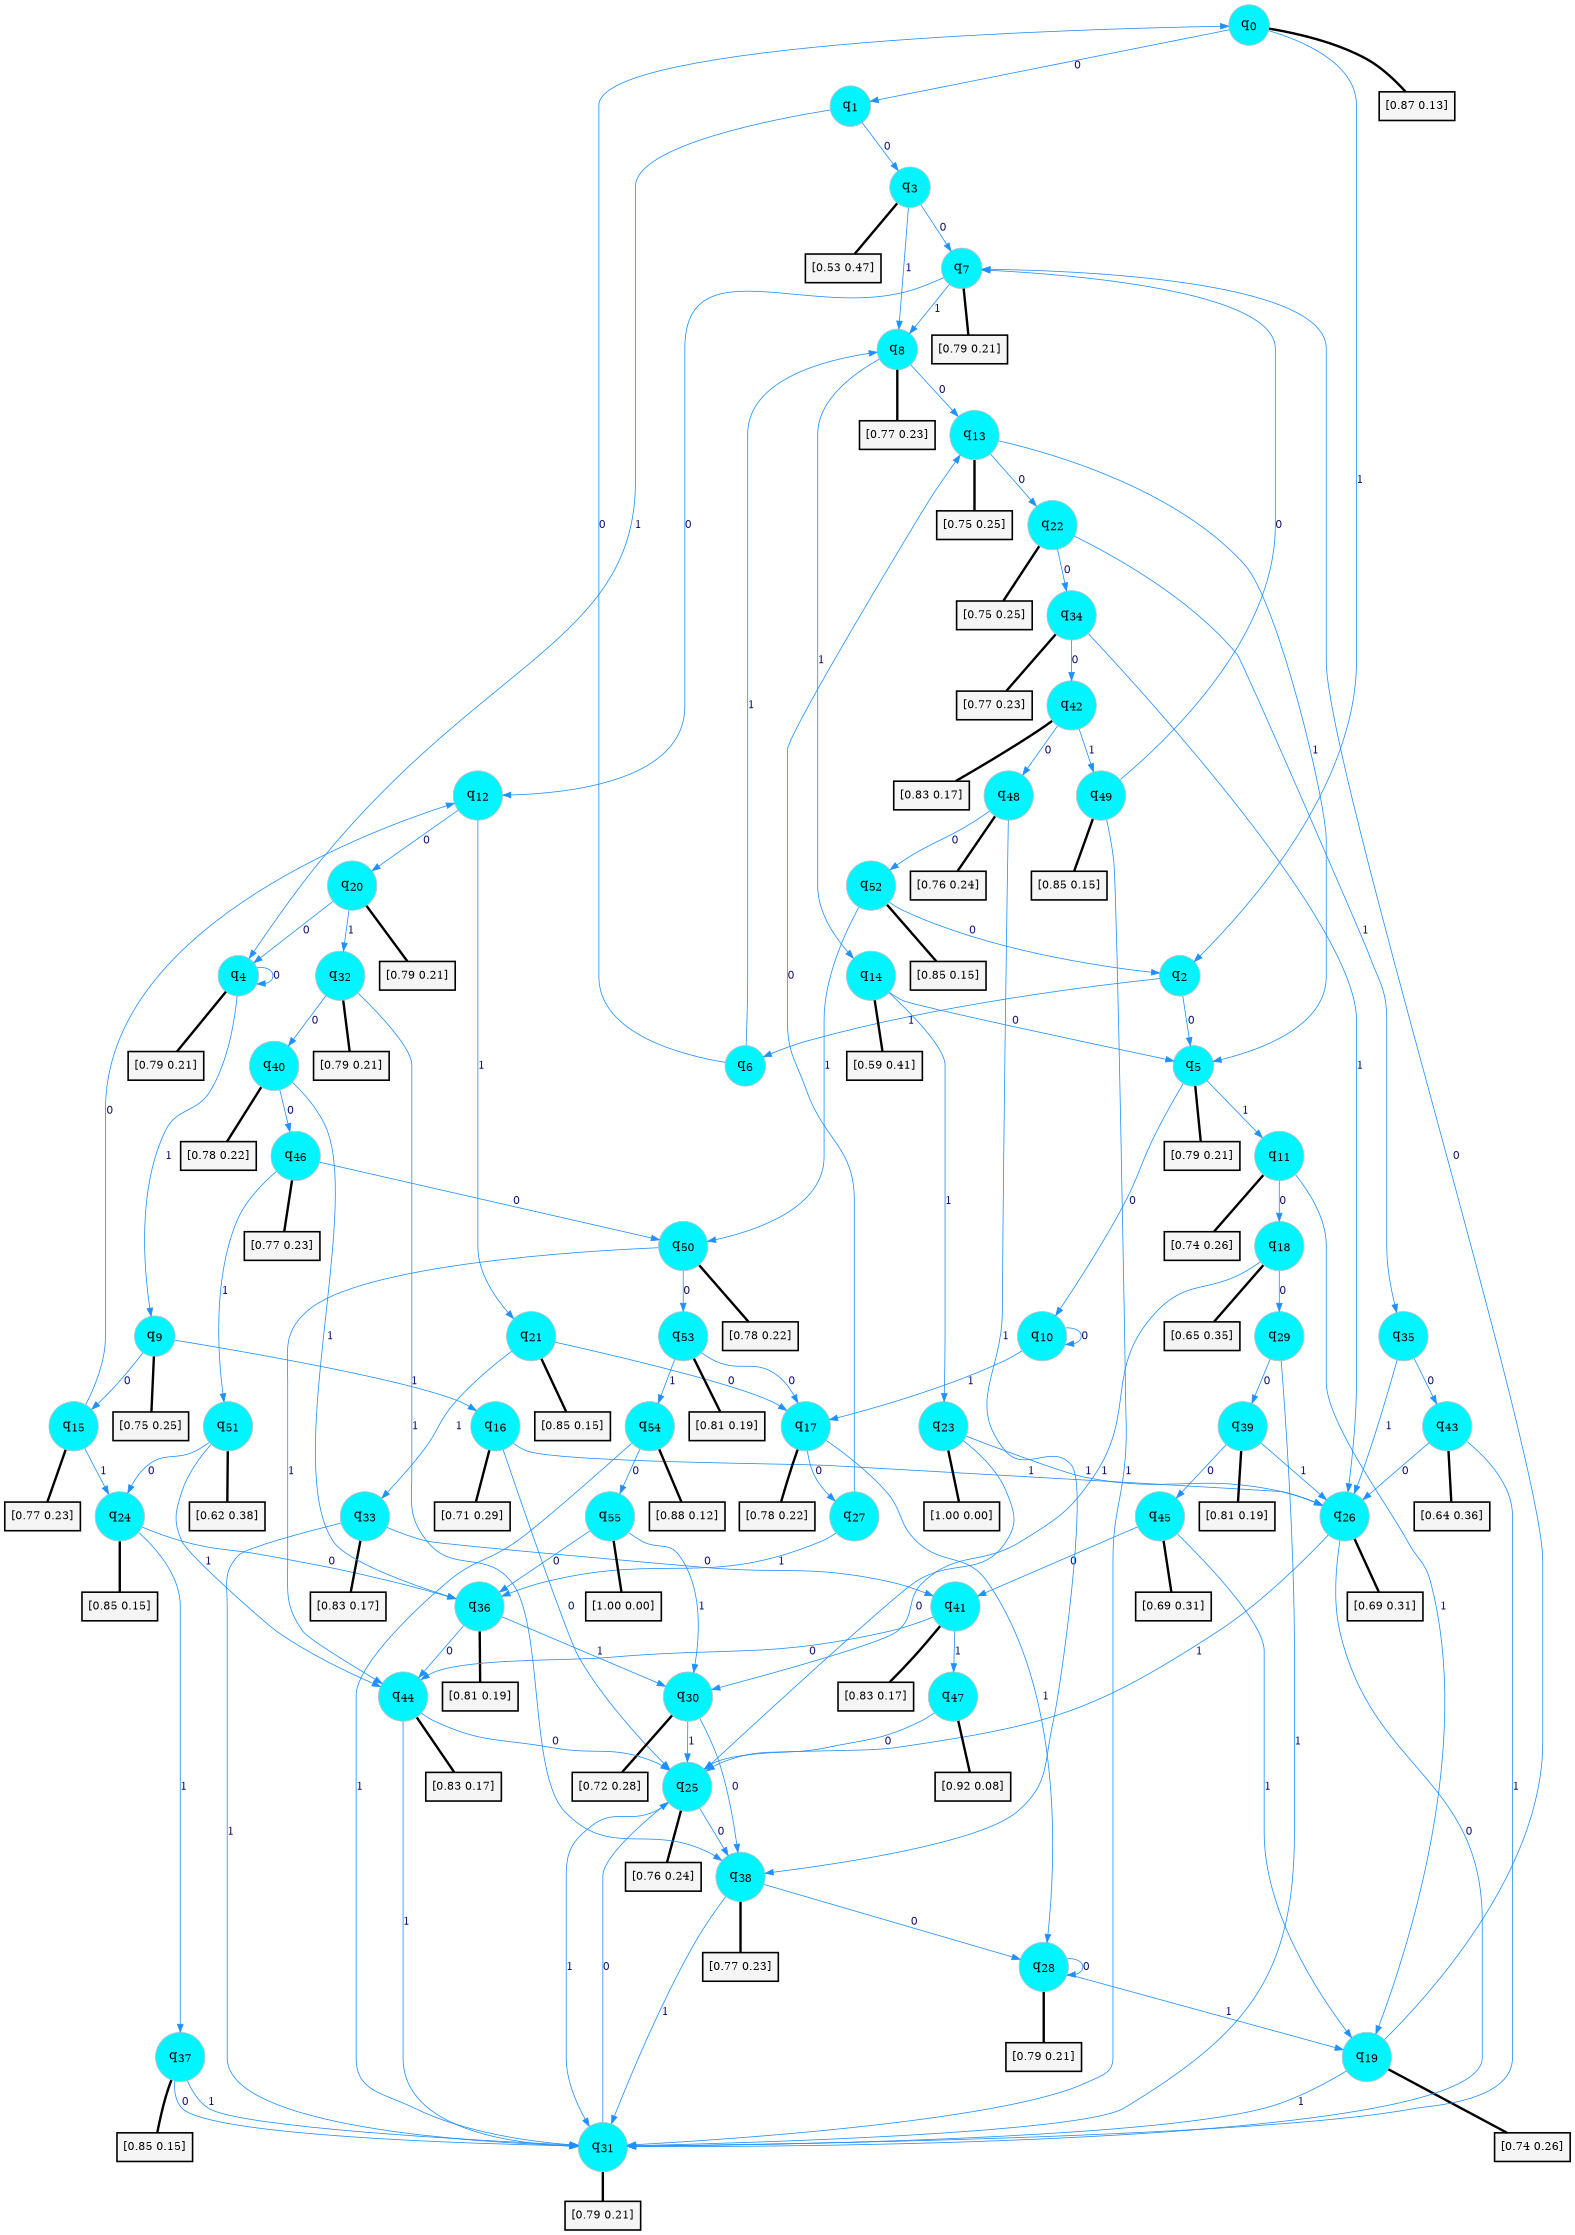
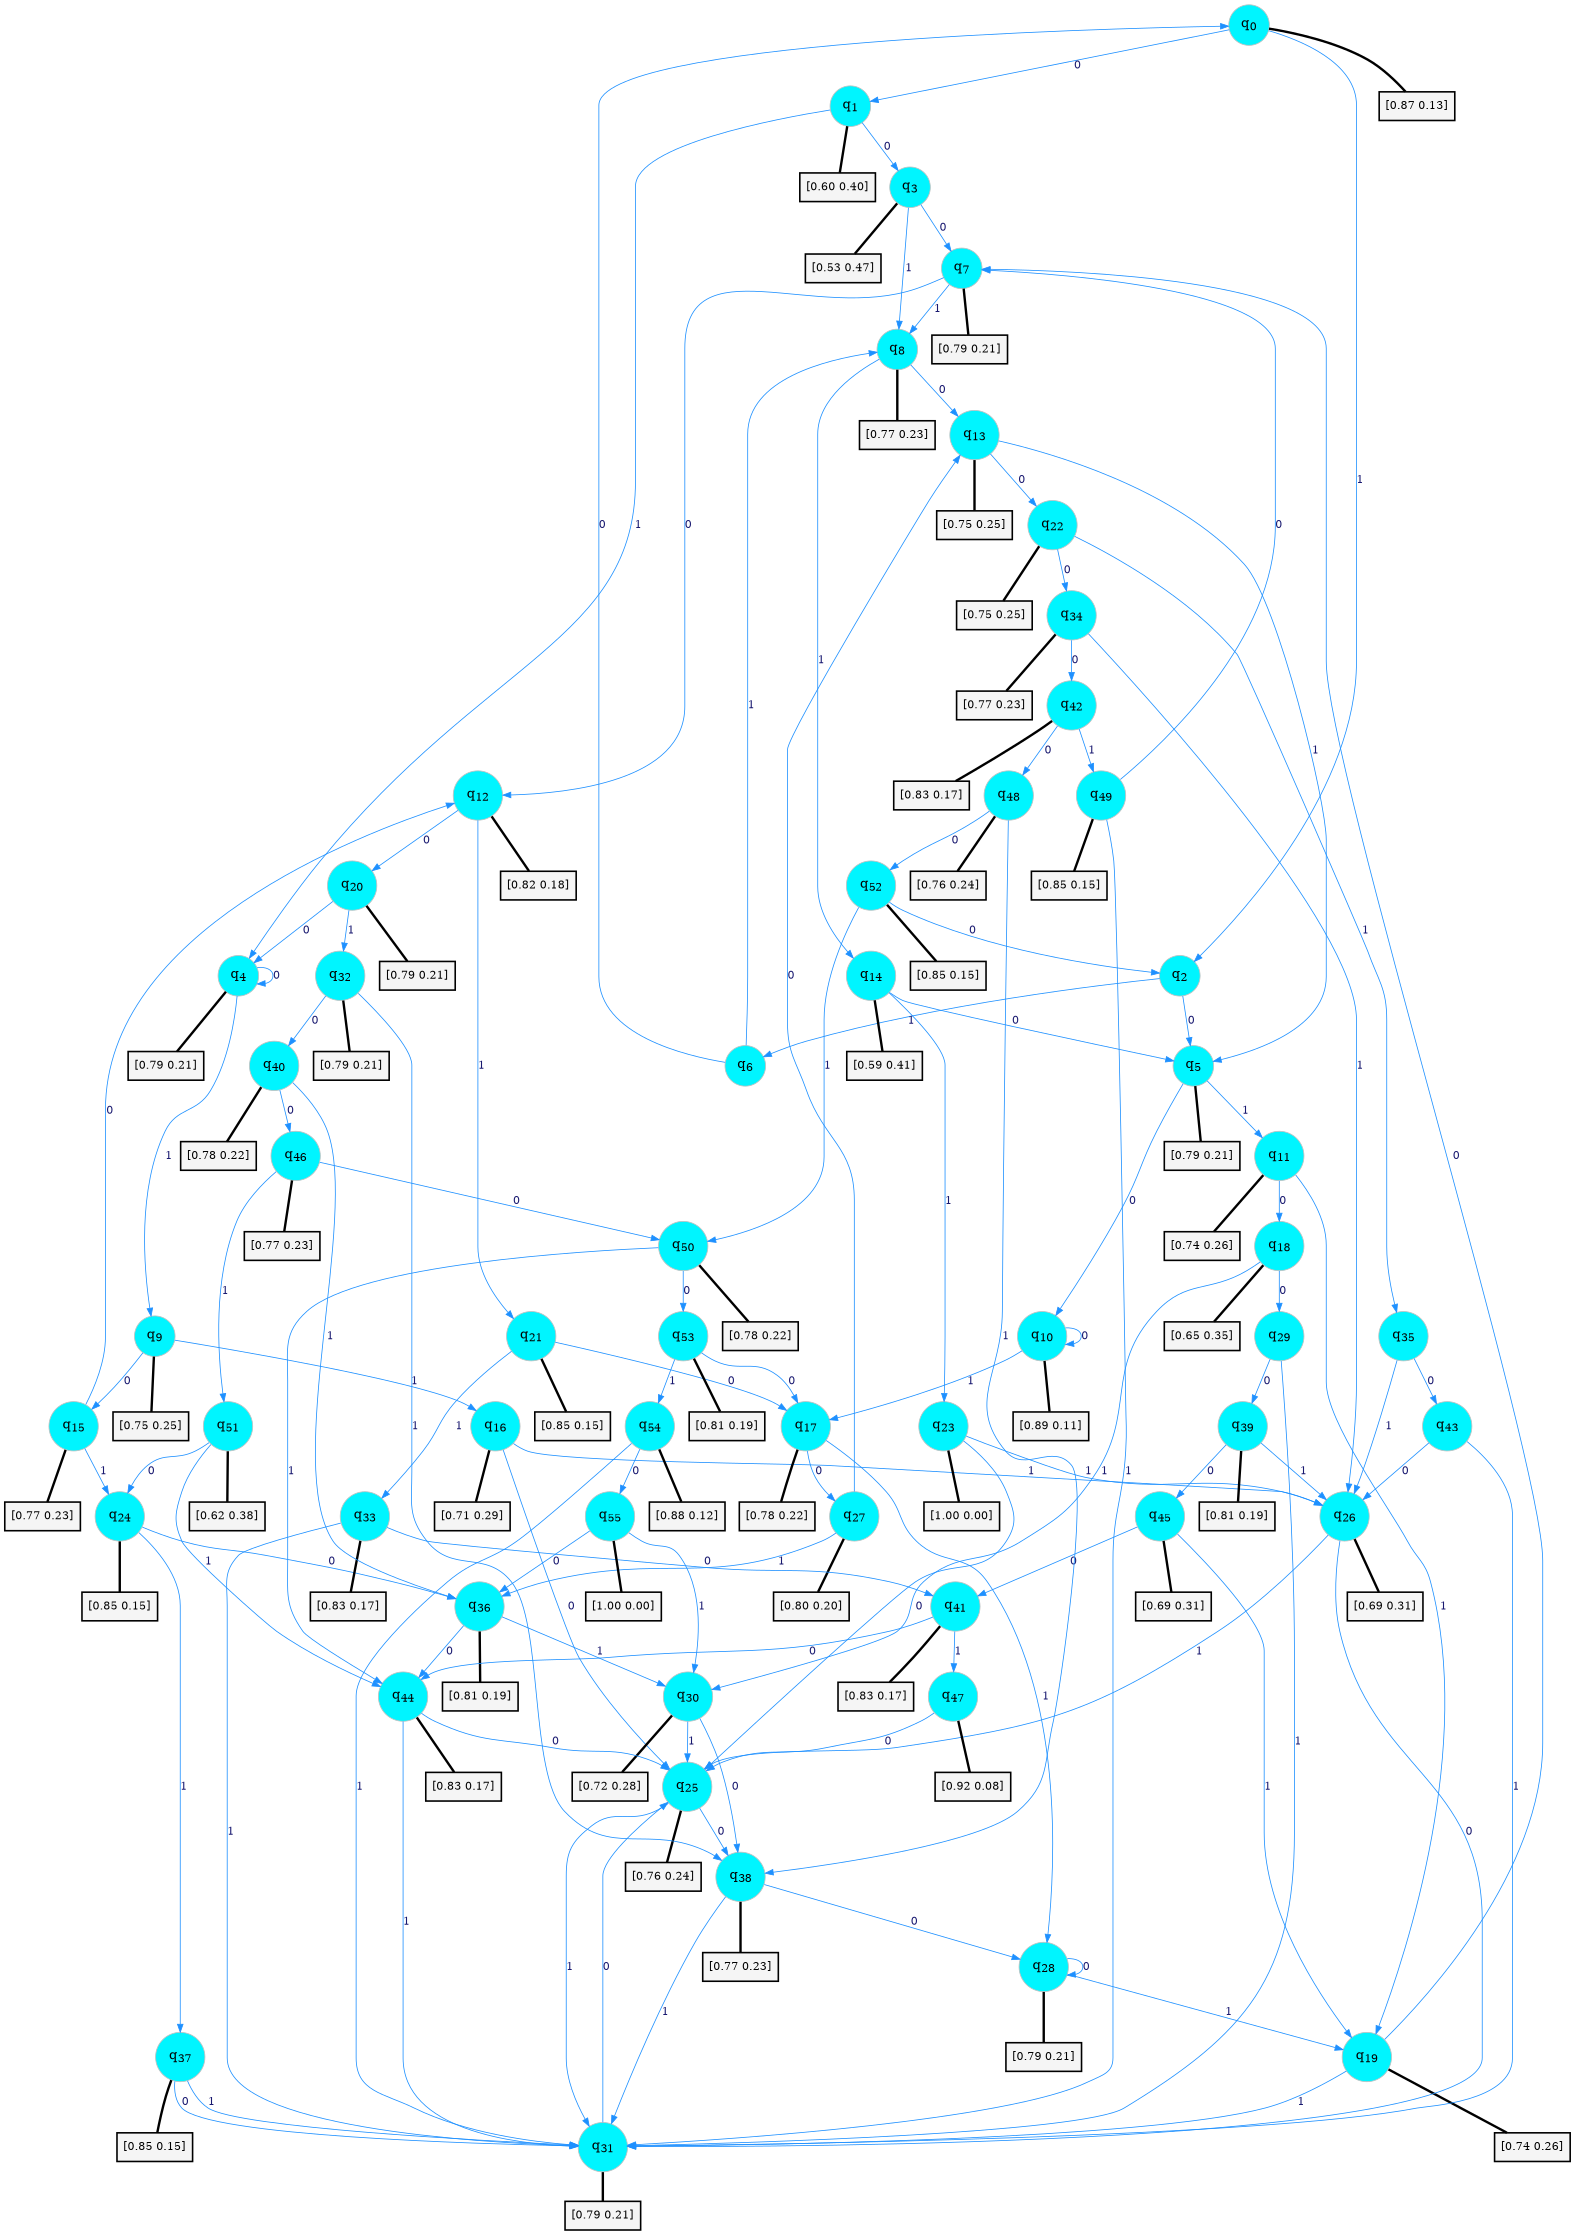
none -> (838, 187)
none -> (538, 886)
none -> (1051, 1426)
(1452, 1516) -> none
none -> (811, 1606)
